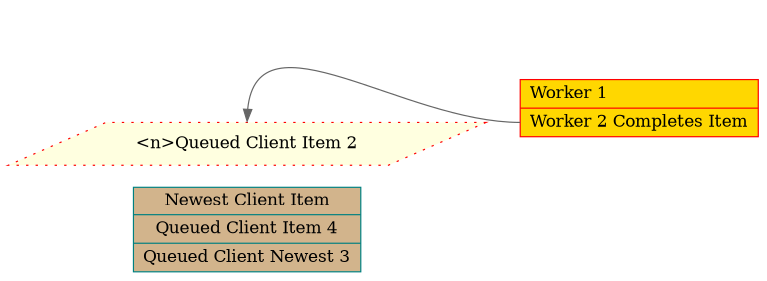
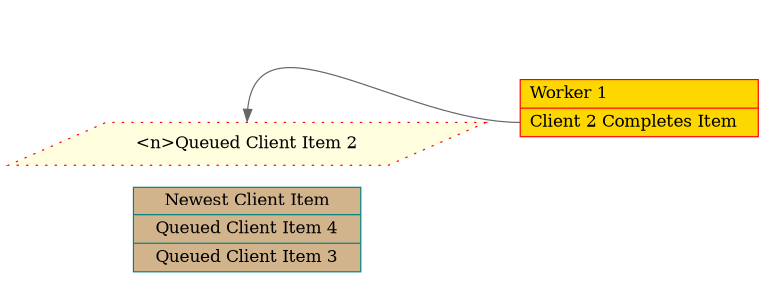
(639, 122) -> (634, 122)
(247, 257) -> (247, 257)
